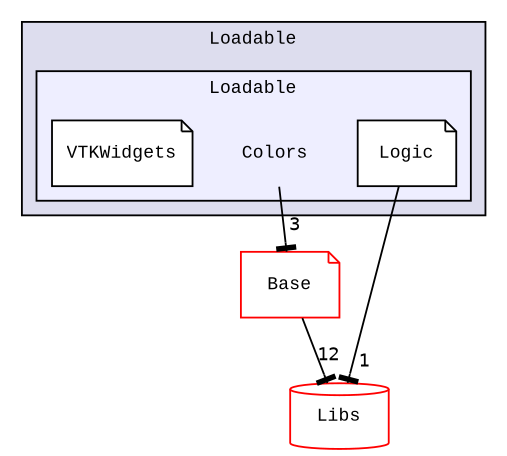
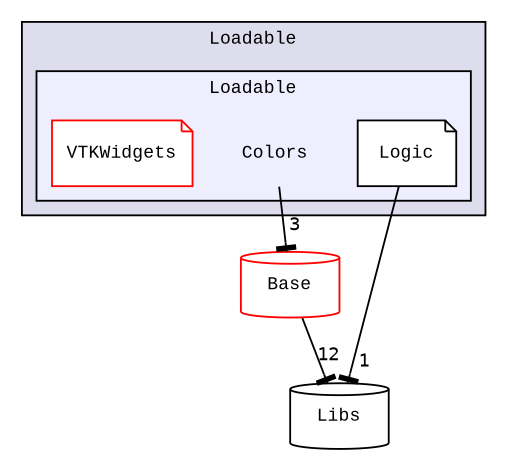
(122, 153) -> (122, 153)
(290, 285) -> (290, 285)
(339, 416) -> (339, 416)
